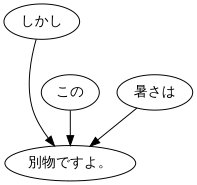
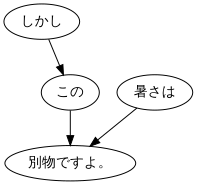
(29, 91) -> (54, 53)
